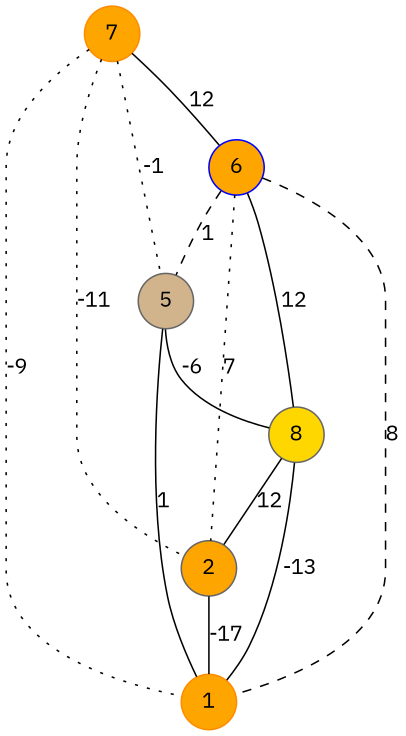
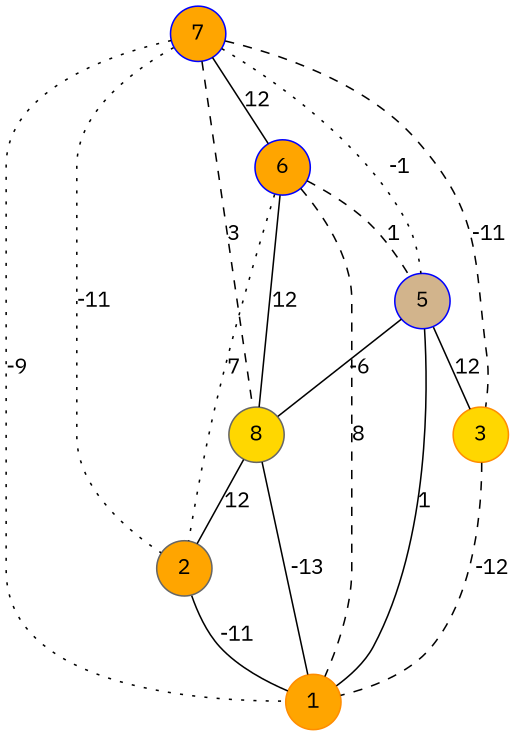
(112, 34) -> (198, 34)
none -> (227, 234)
(166, 301) -> (422, 301)
none -> (481, 435)
(226, 635) -> (237, 635)
